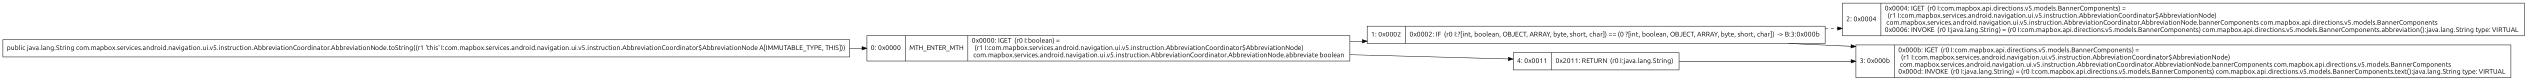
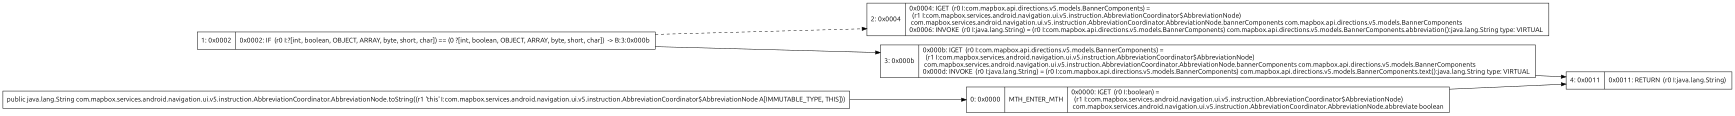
(1356, 41) -> none
(1615, 61) -> (1668, 80)
(1765, 61) -> (1548, 76)
